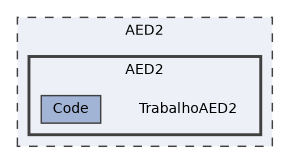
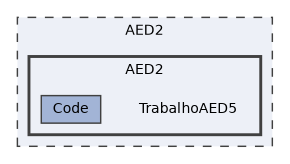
(188, 109) -> (188, 109)
